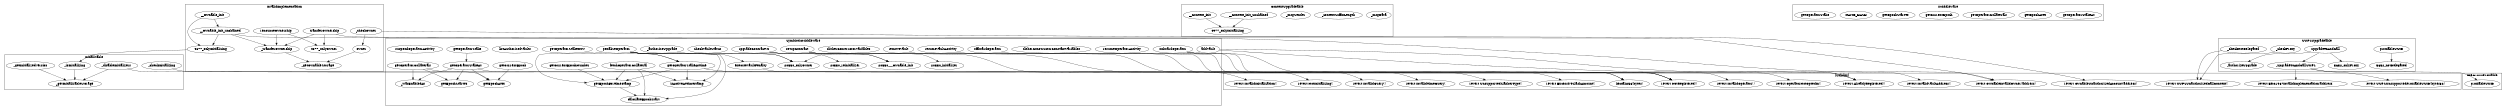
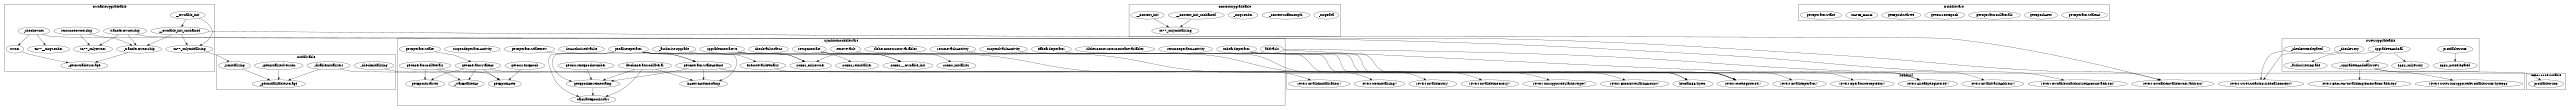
(284, 7) -> (110, 7)
none -> (48, 49)
none -> (1004, 49)
